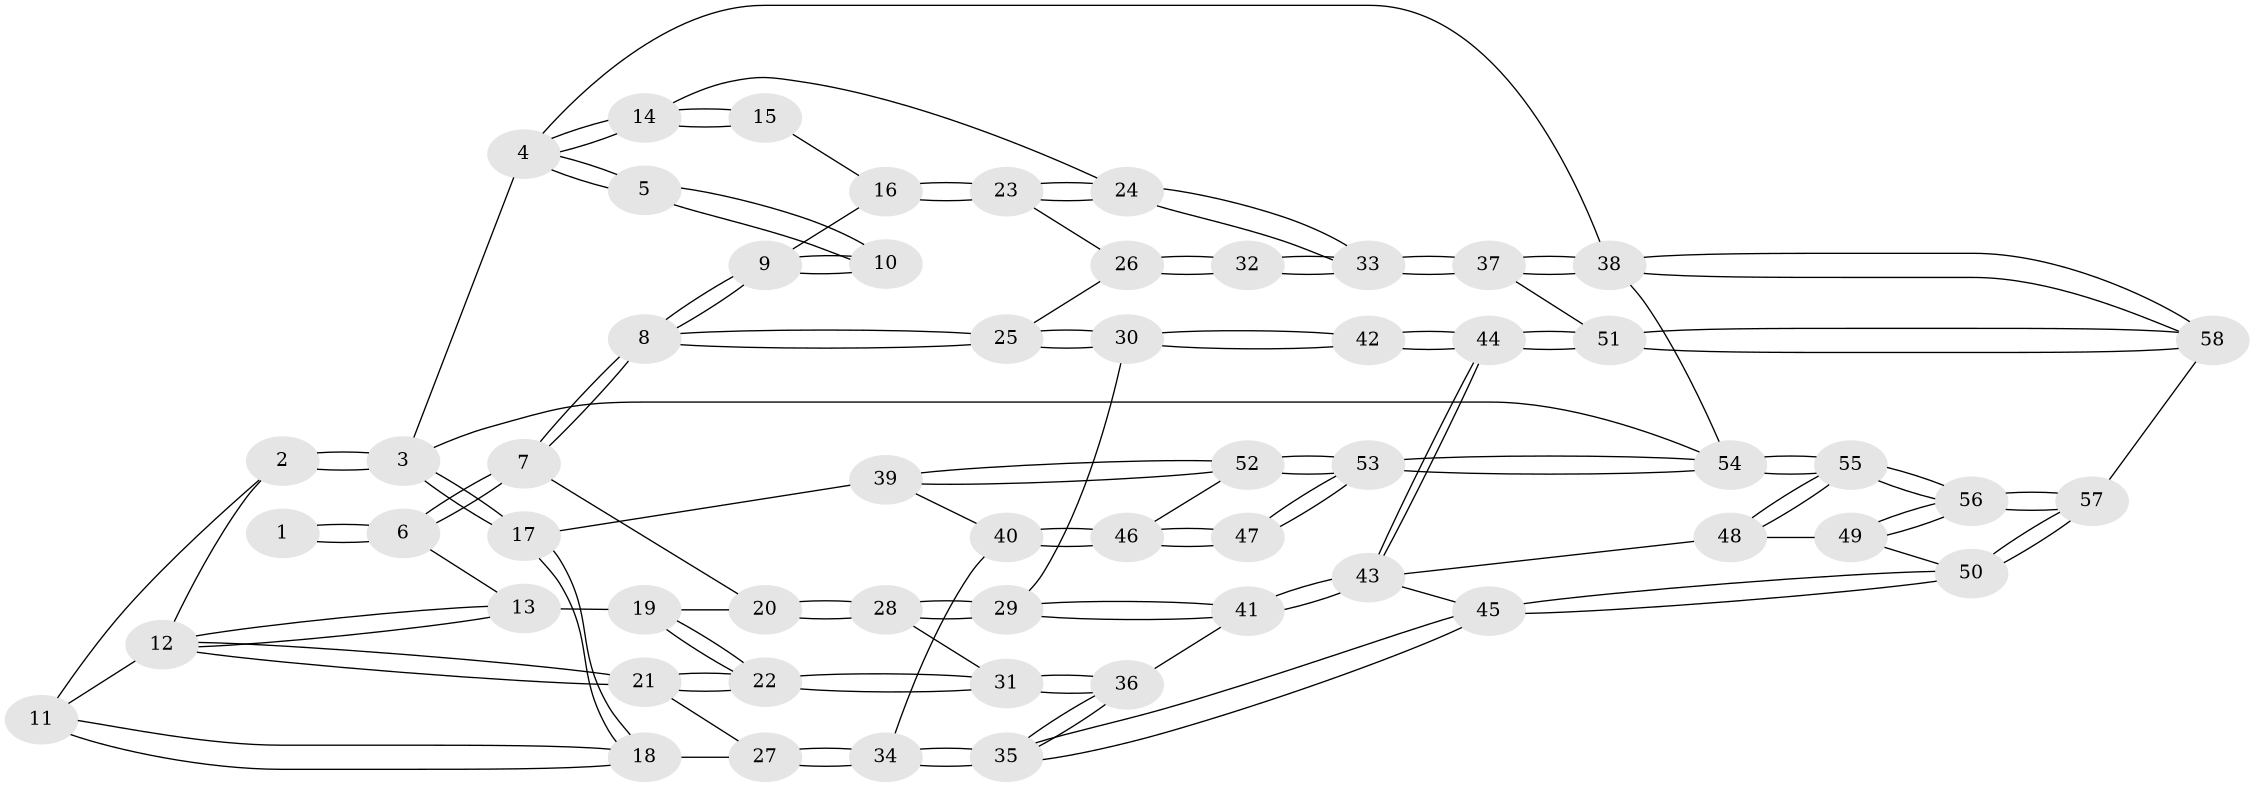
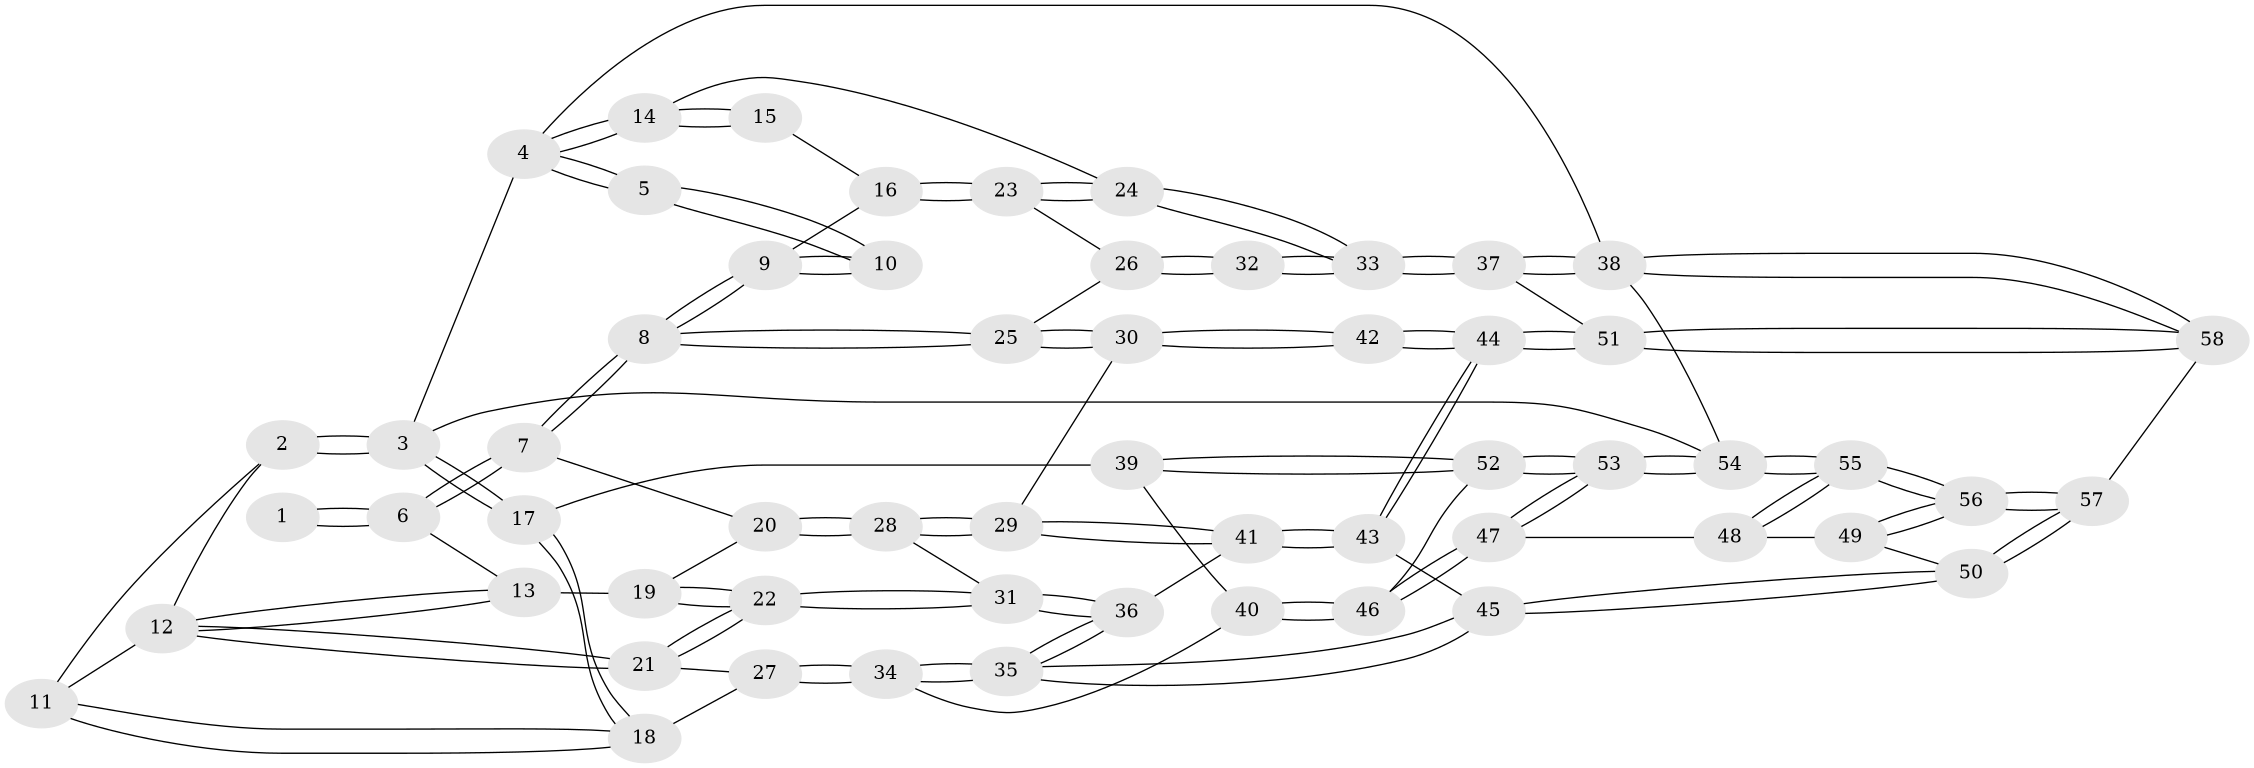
(1549, 558) -> (1610, 537)
